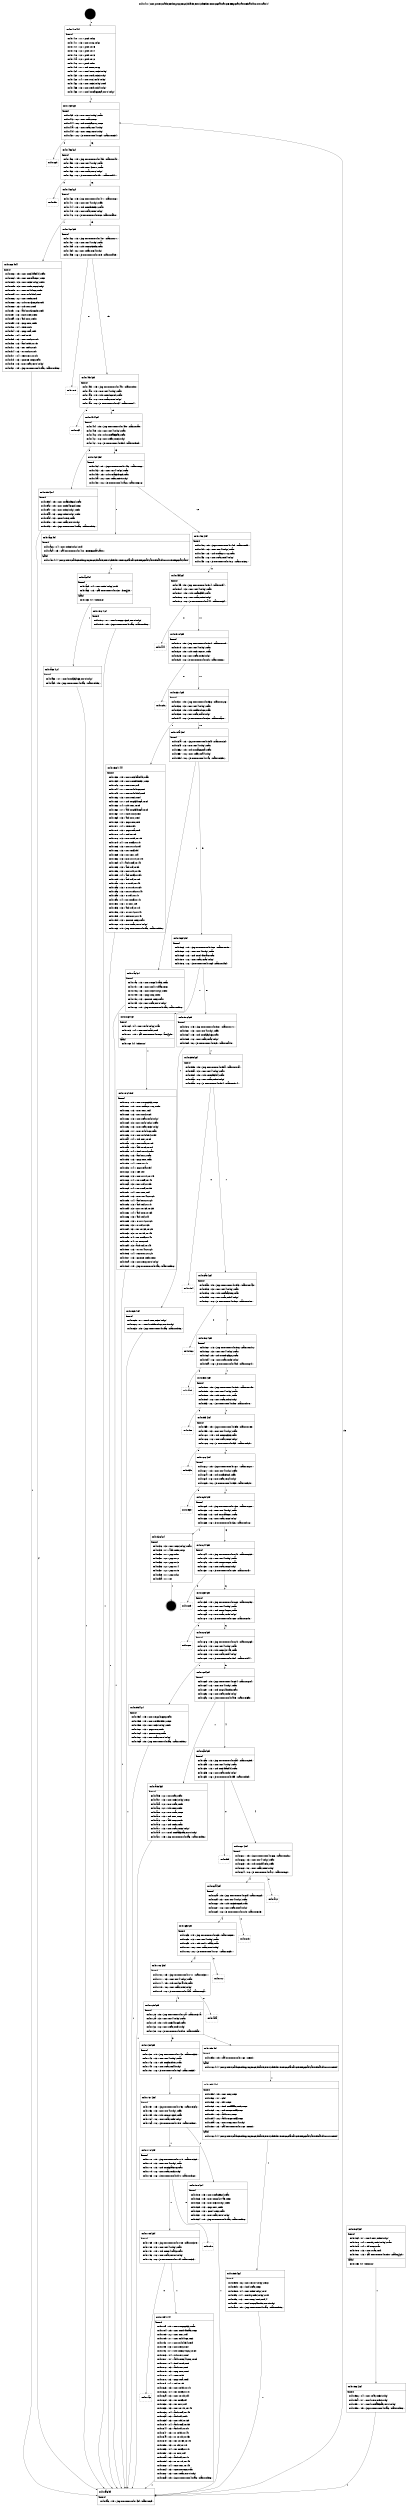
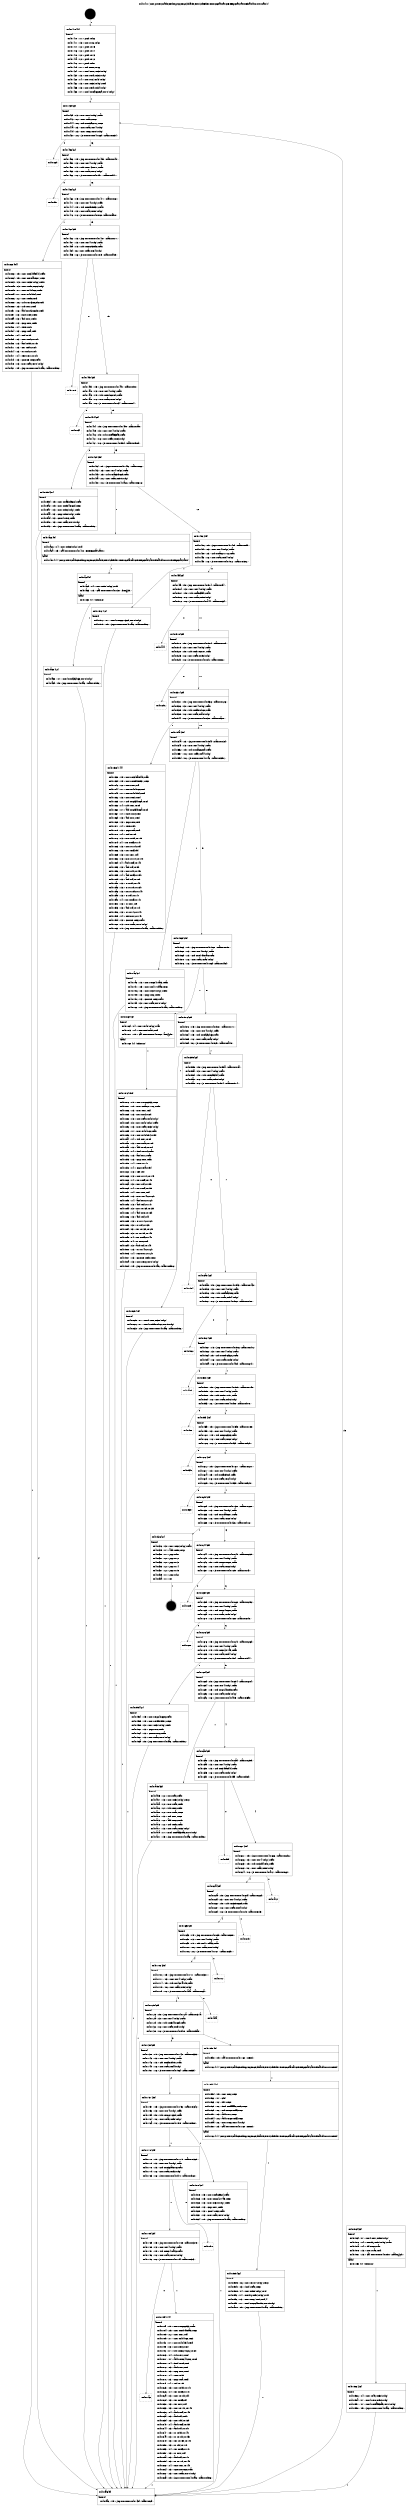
none -> (159, 581)
